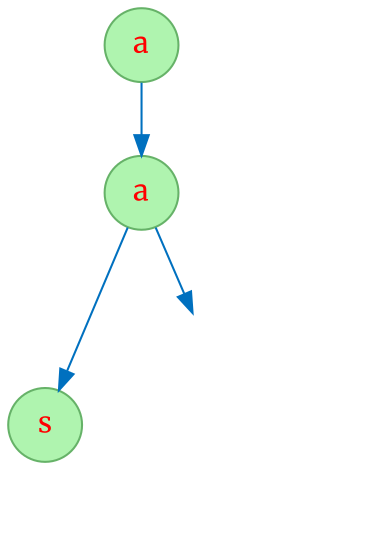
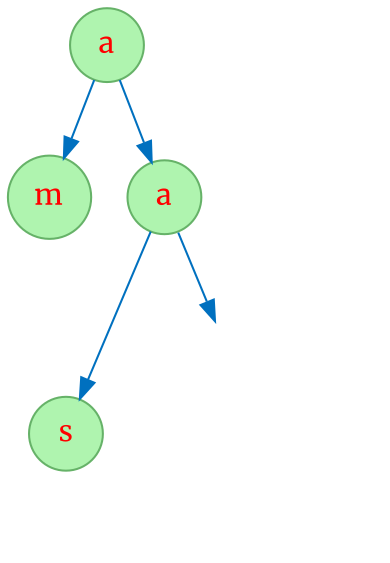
none -> (50, 197)
